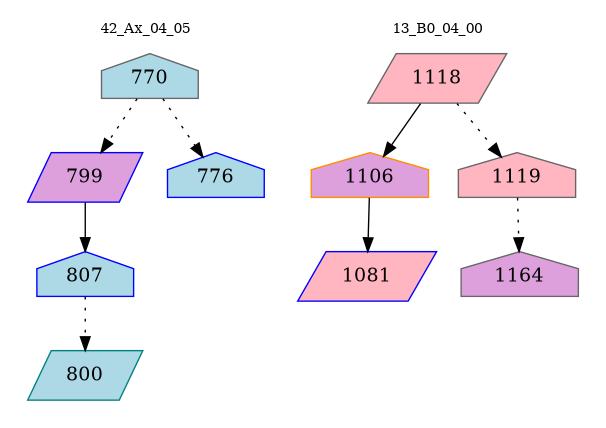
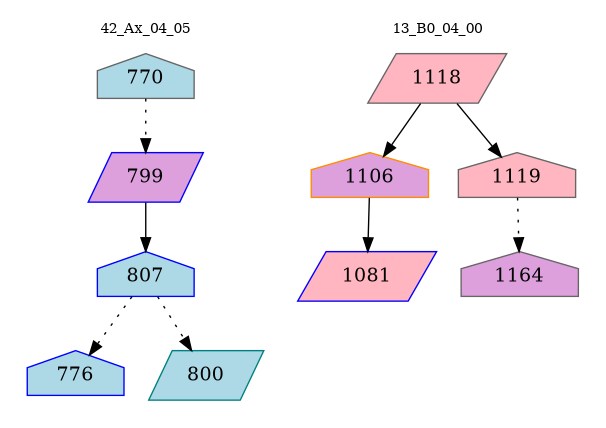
(179, 122) -> (115, 320)
(475, 125) -> (475, 125)
